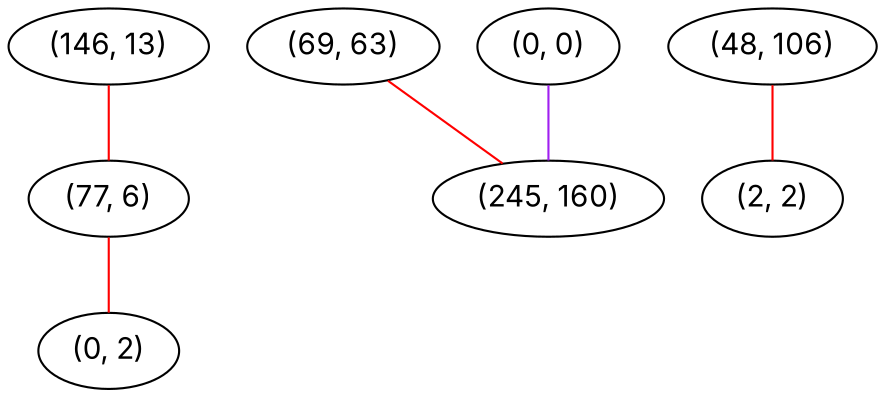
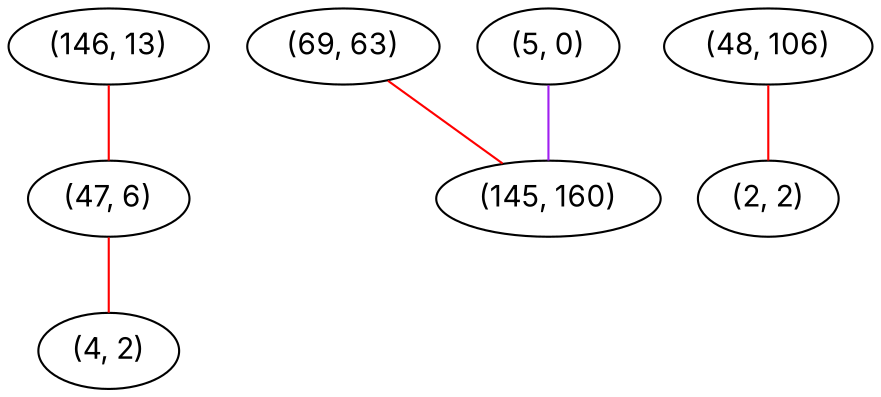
(548, 47) -> (548, 47)
(109, 199) -> (109, 199)
(548, 199) -> (548, 199)
(109, 351) -> (109, 351)
